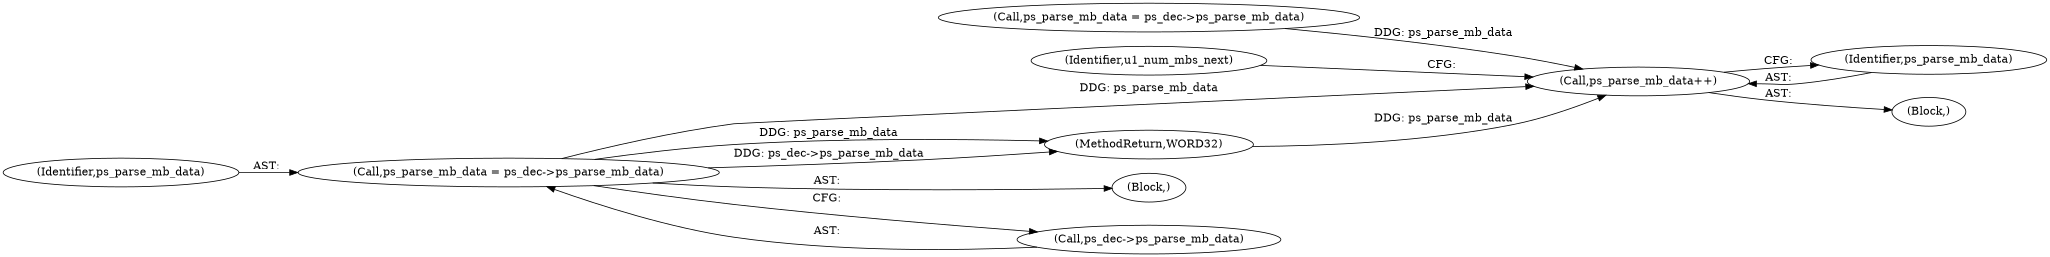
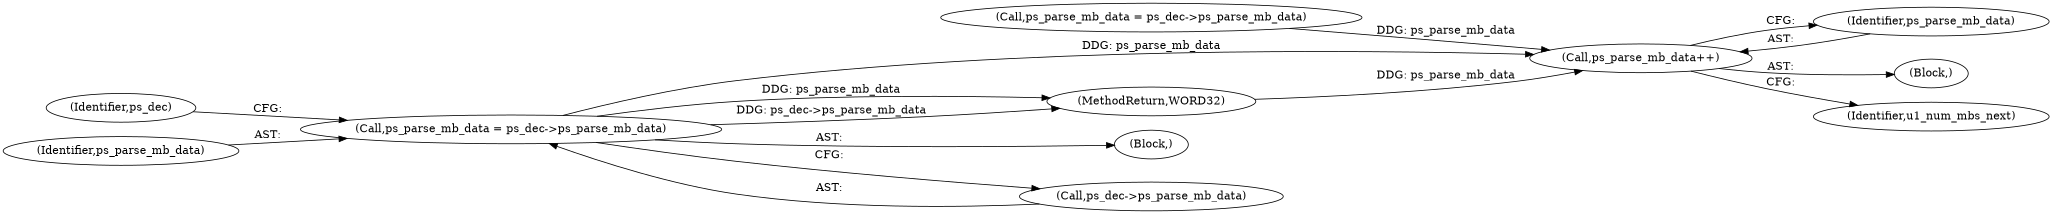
(1393, 71) -> (1770, 89)
none -> (121, 108)
